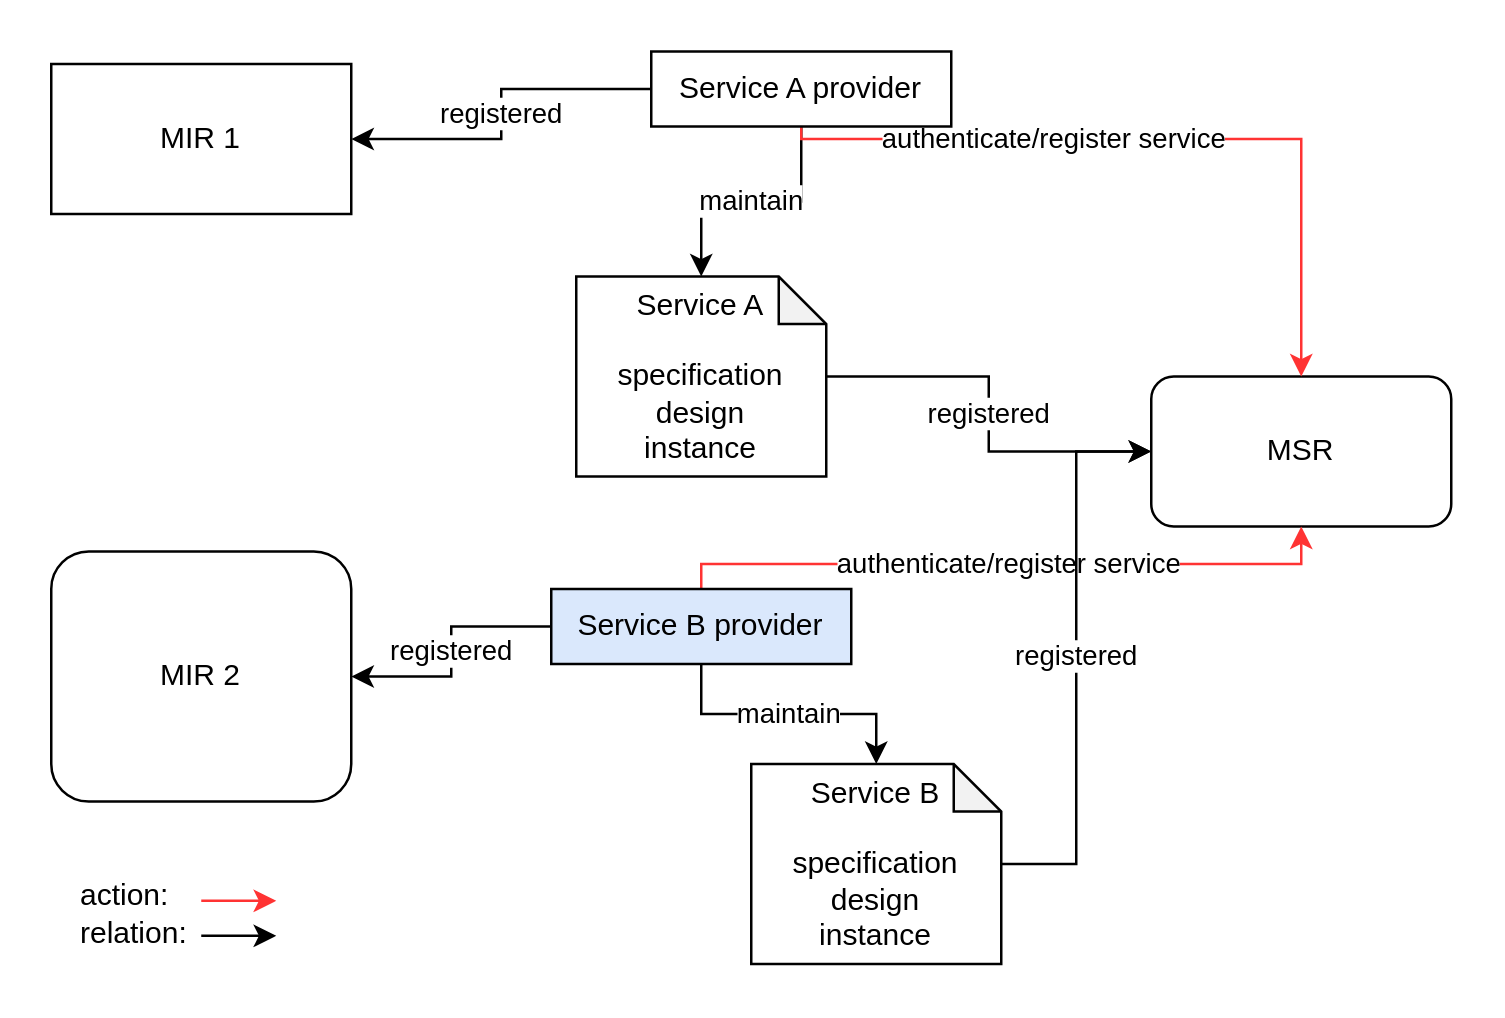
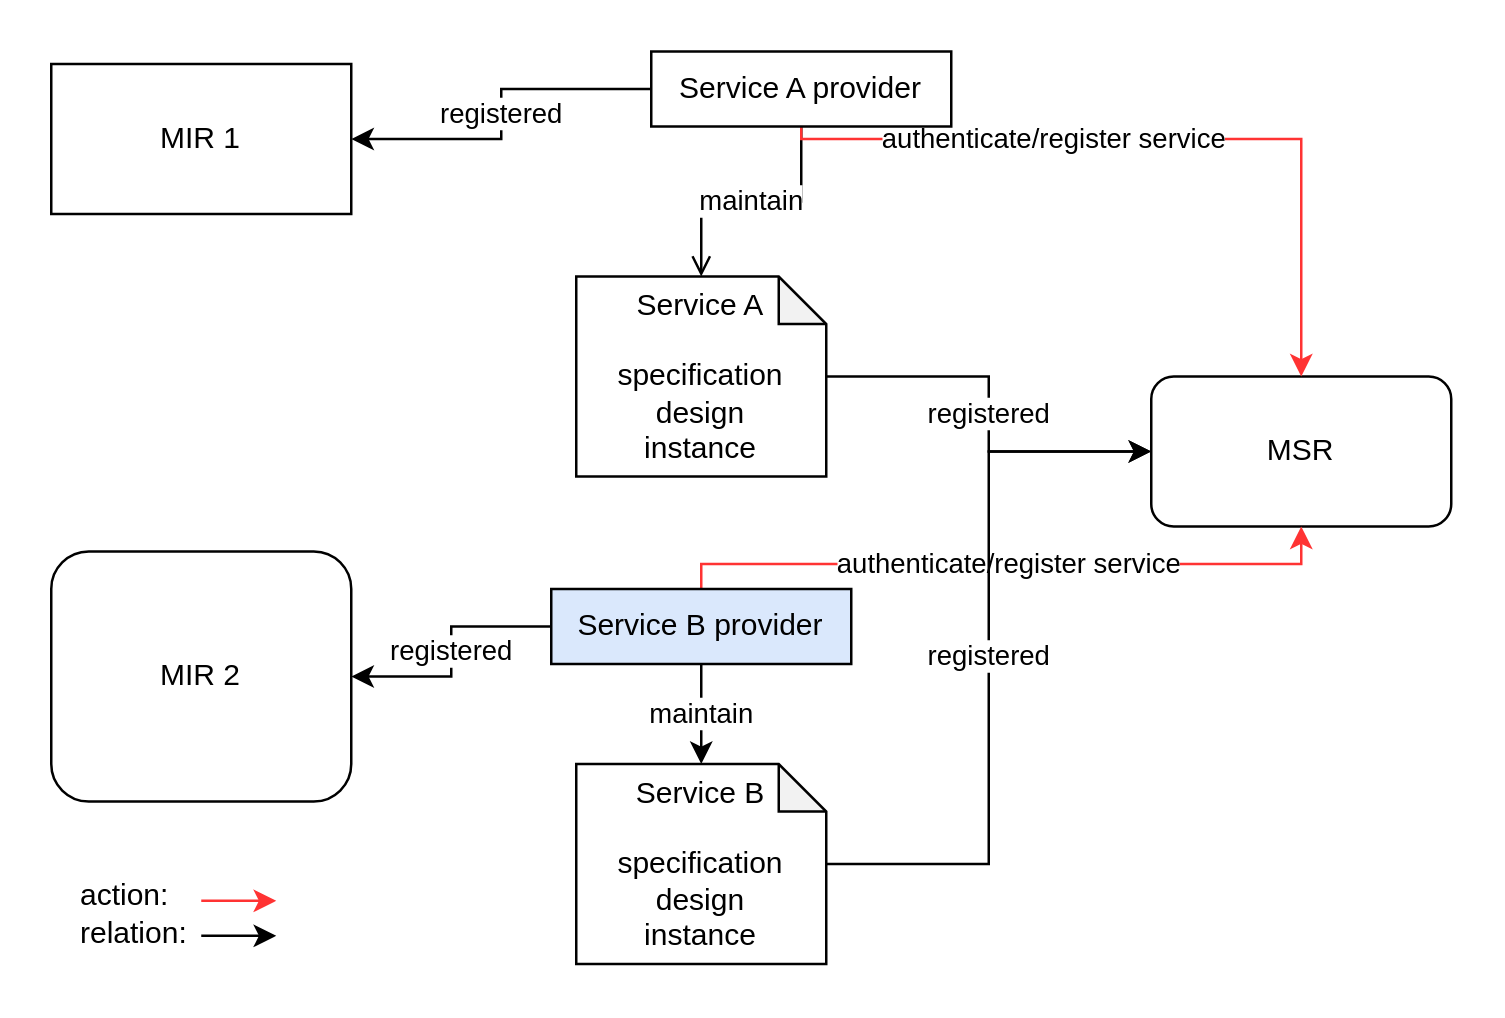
(701, 258) -> (701, 262)
(876, 864) -> (701, 864)
